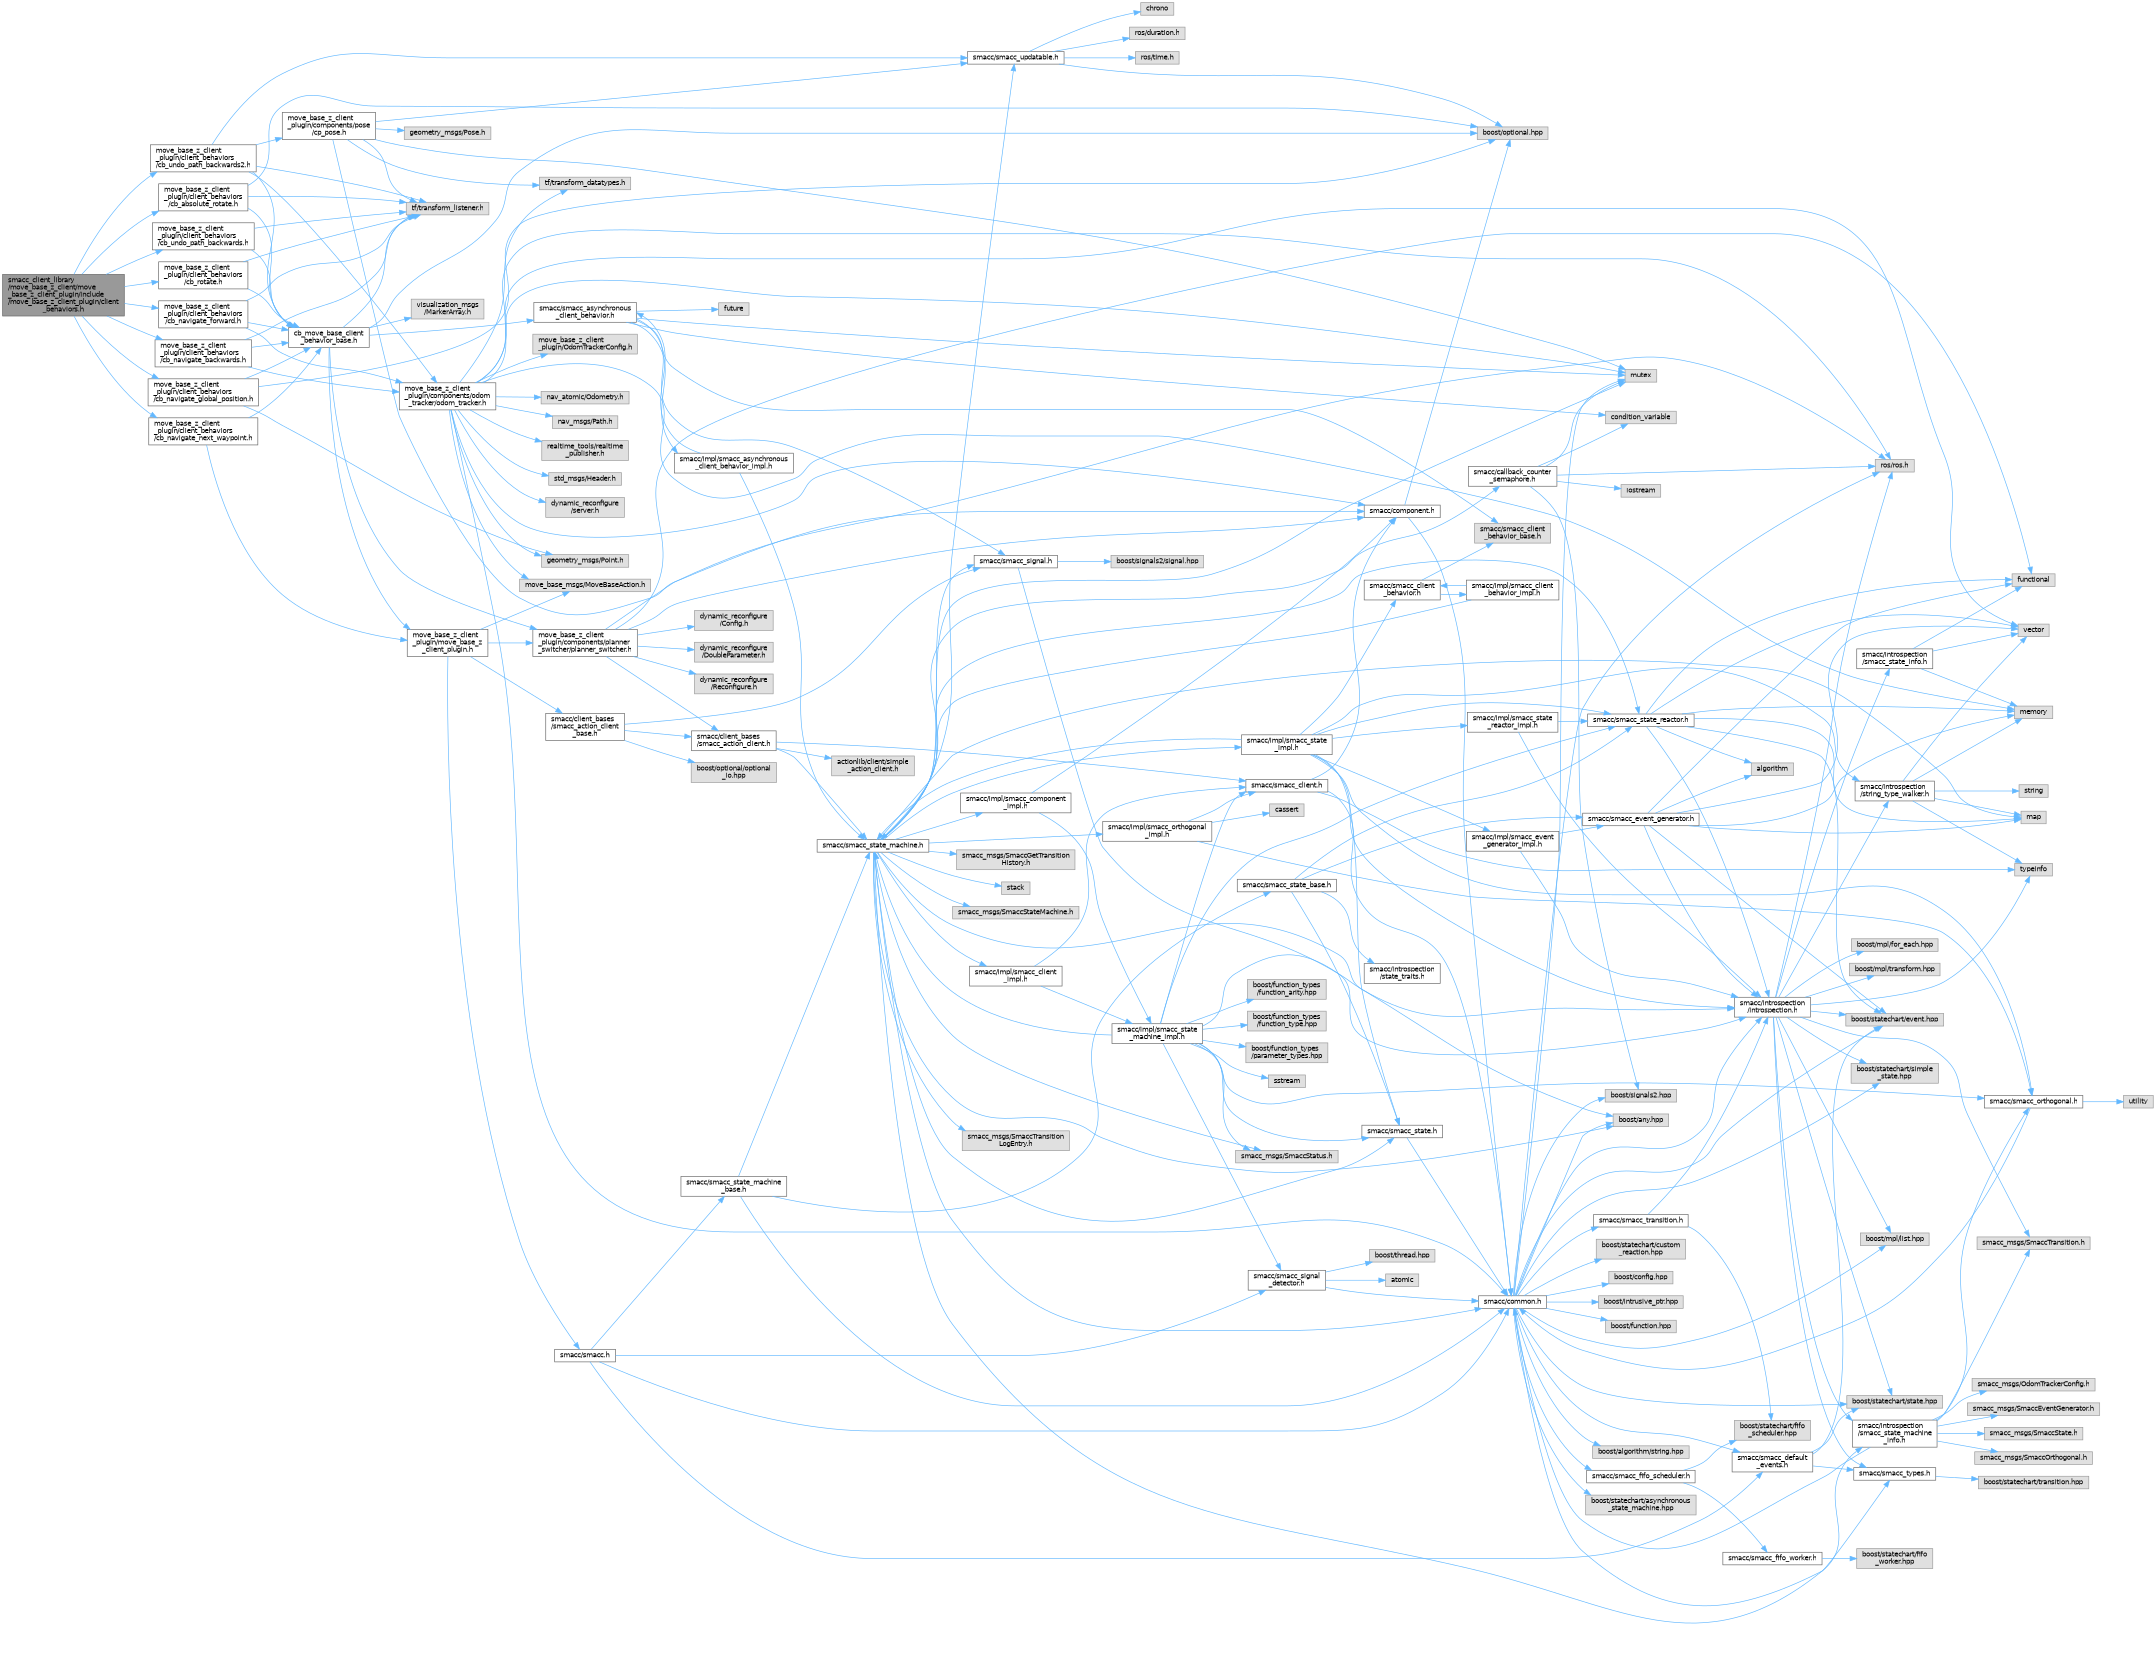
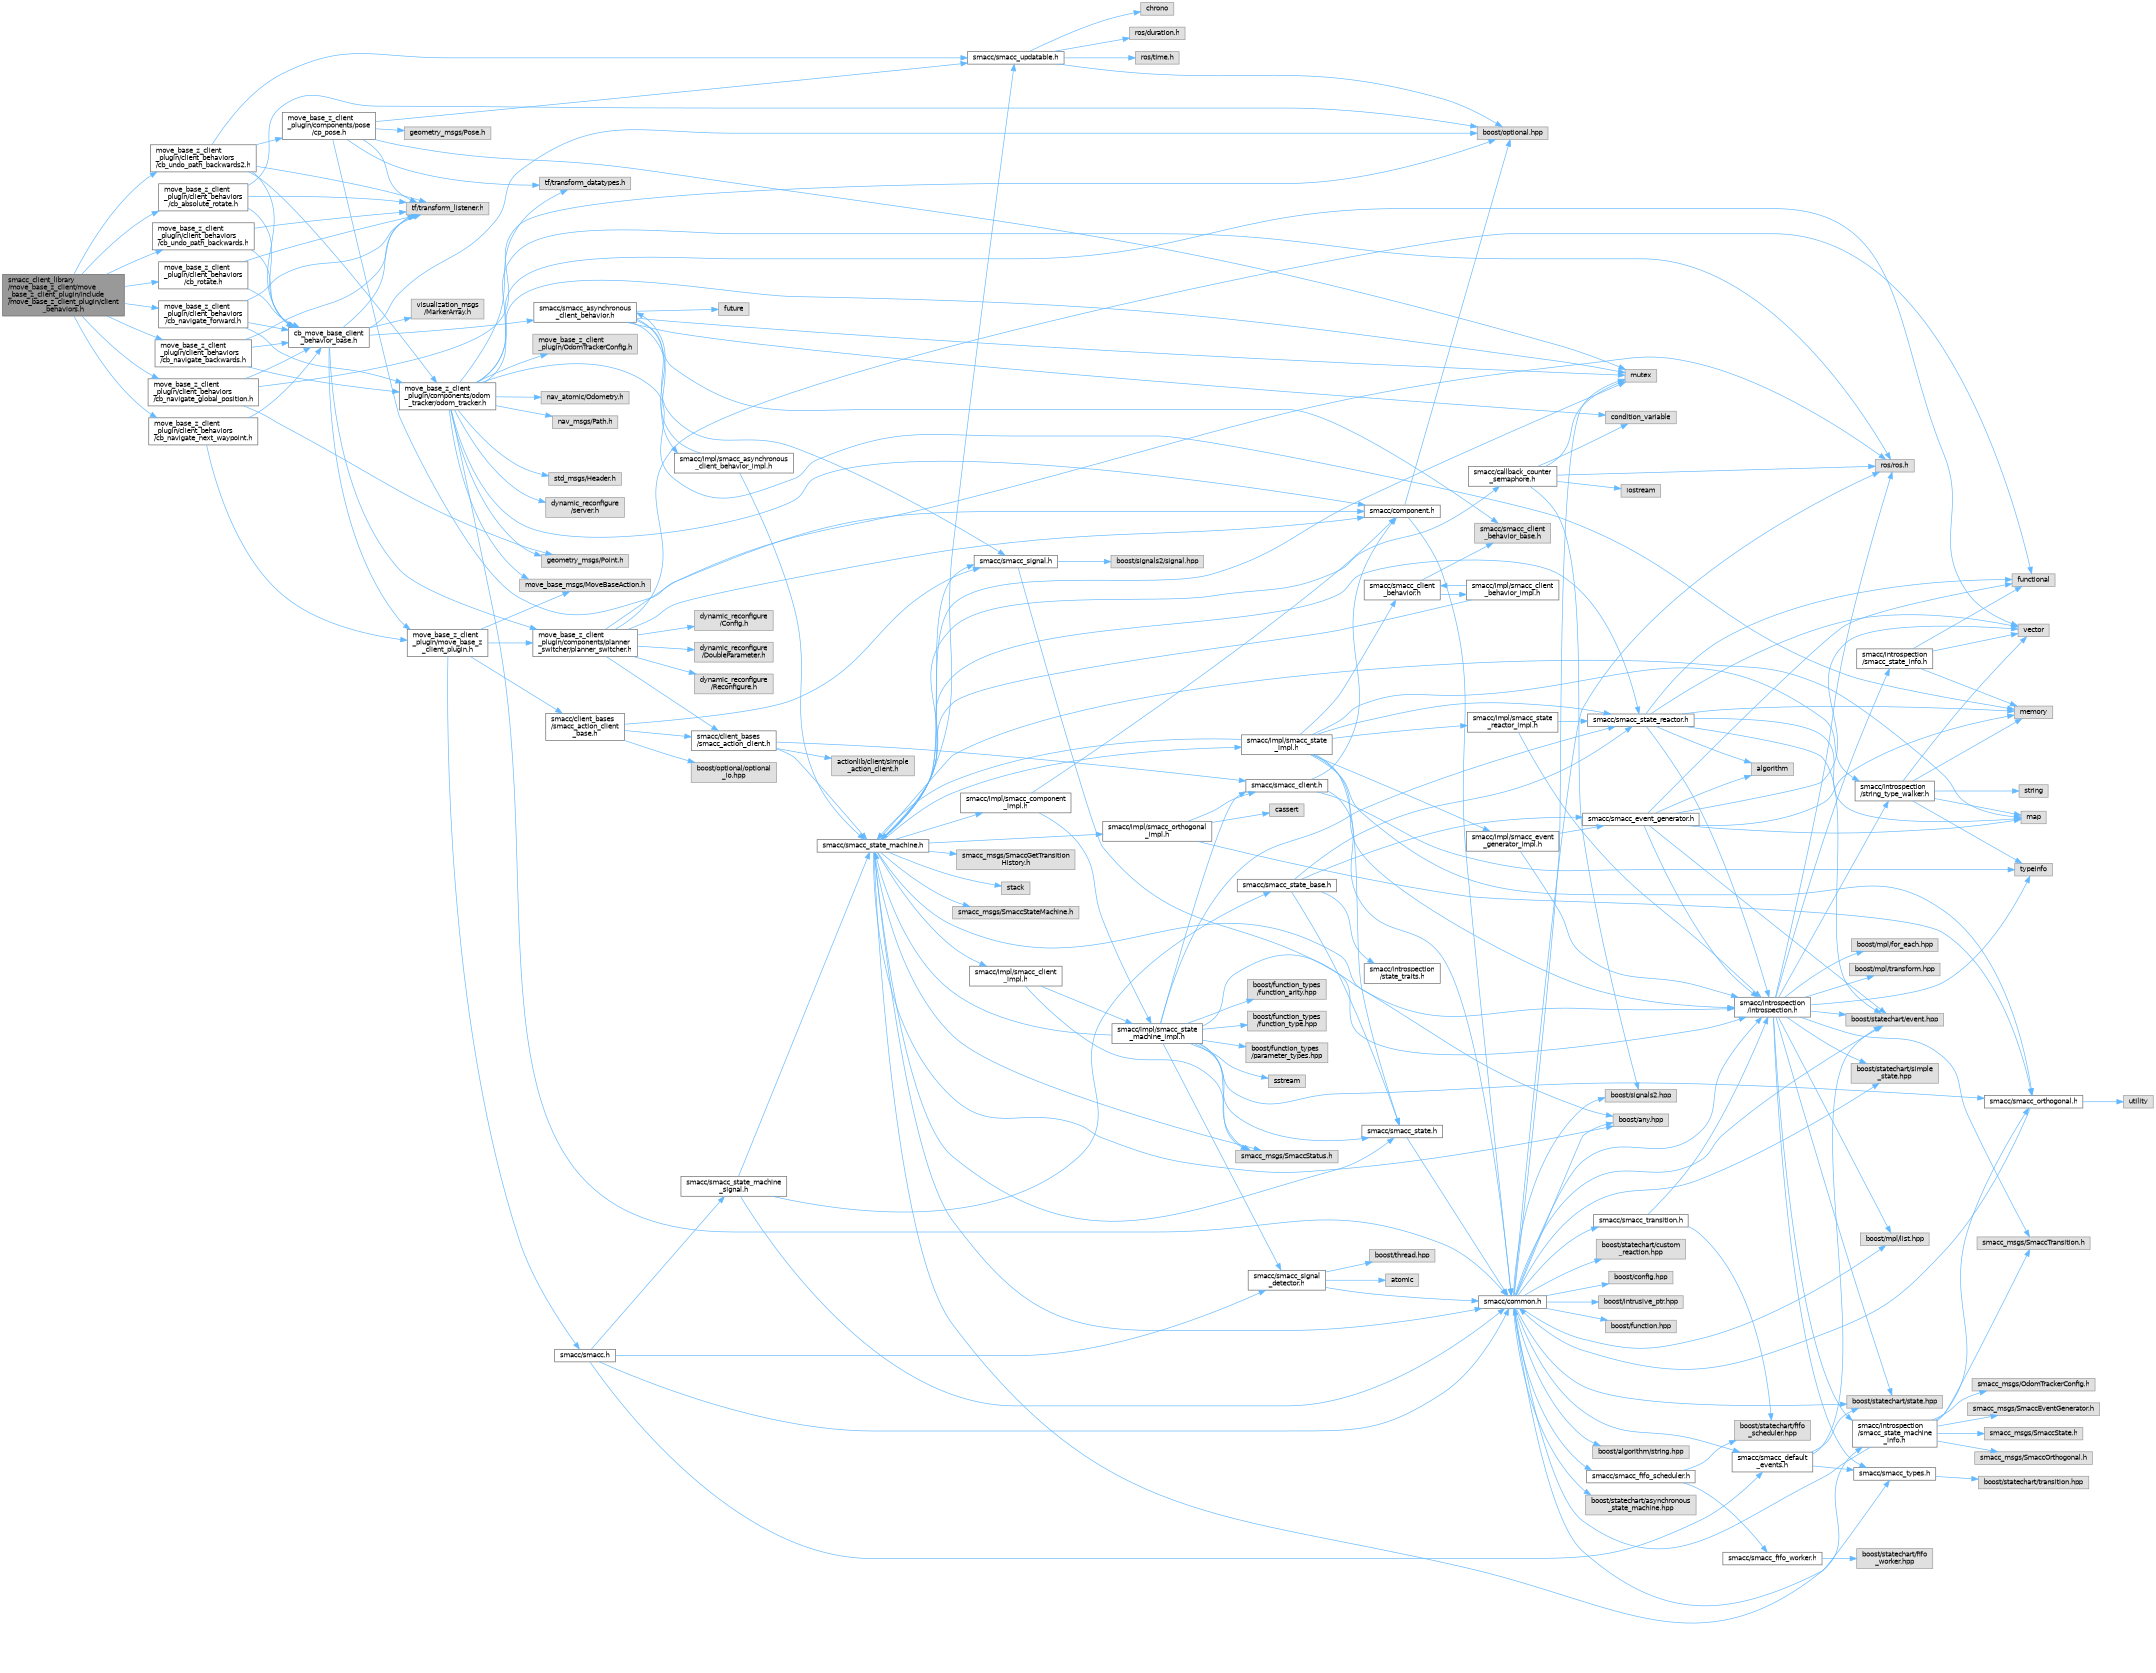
(585, 451) -> none
(1087, 845) -> (1148, 1060)
(1016, 1141) -> none
(734, 1186) -> (734, 1186)
